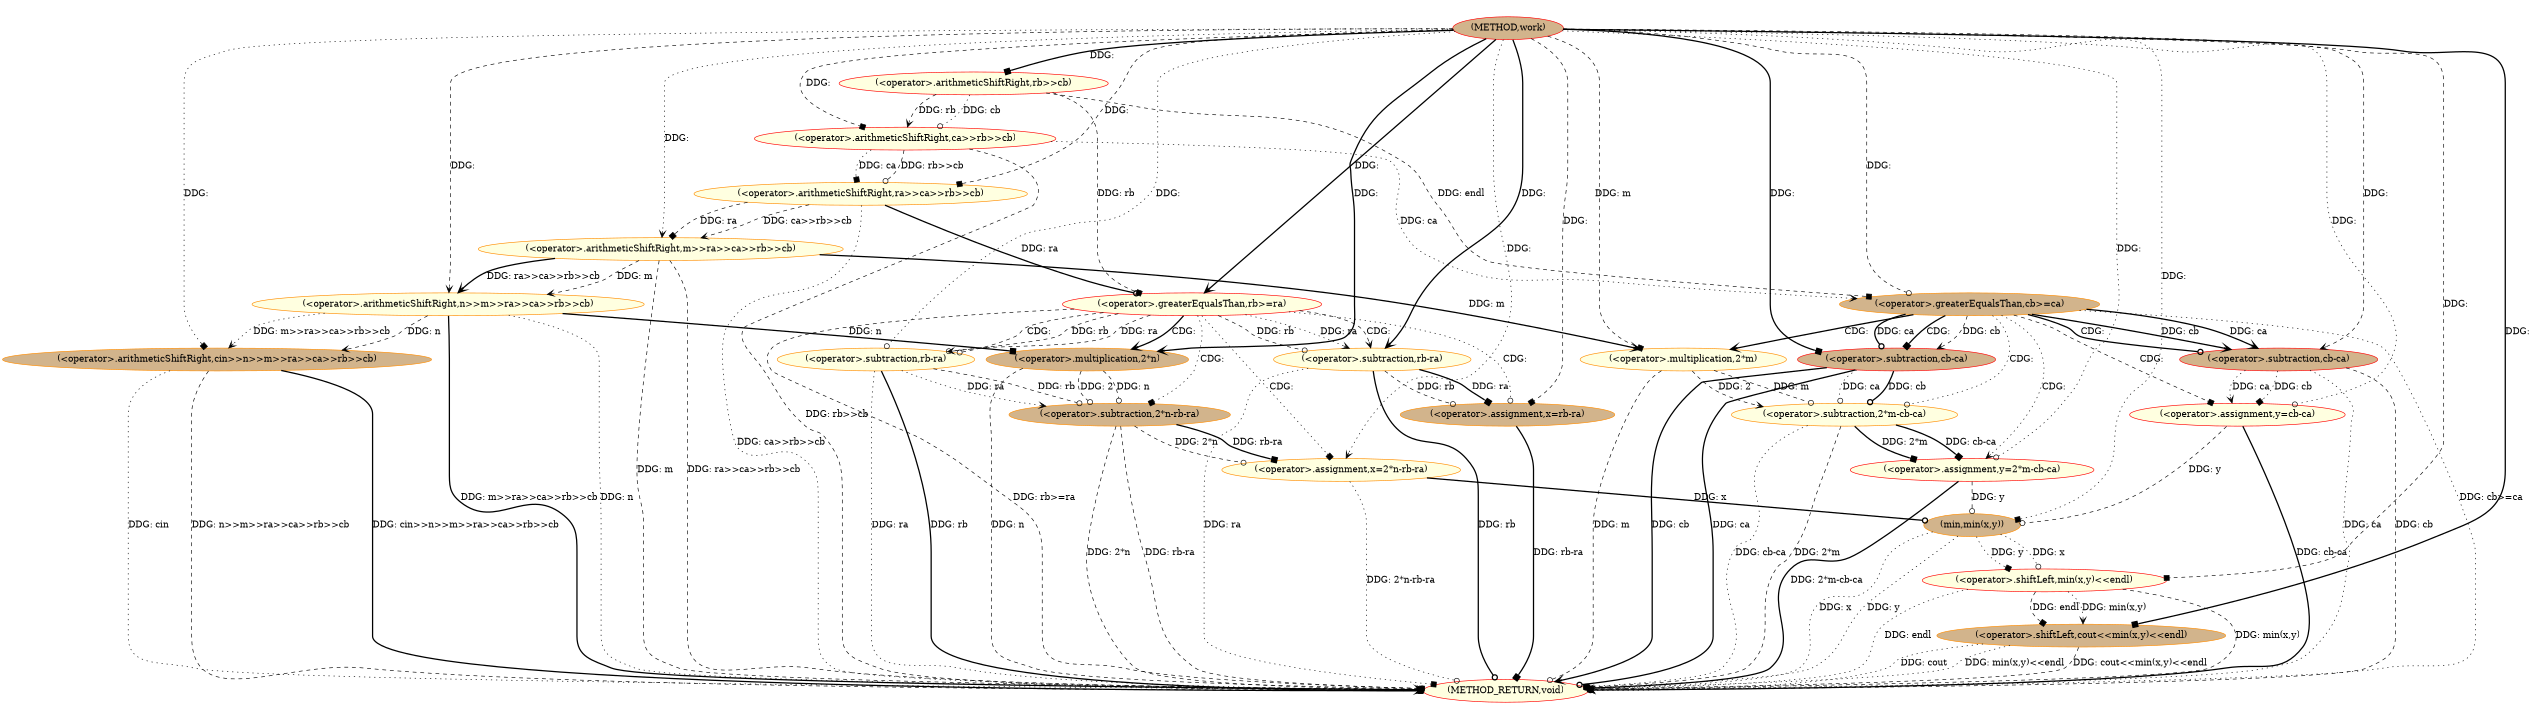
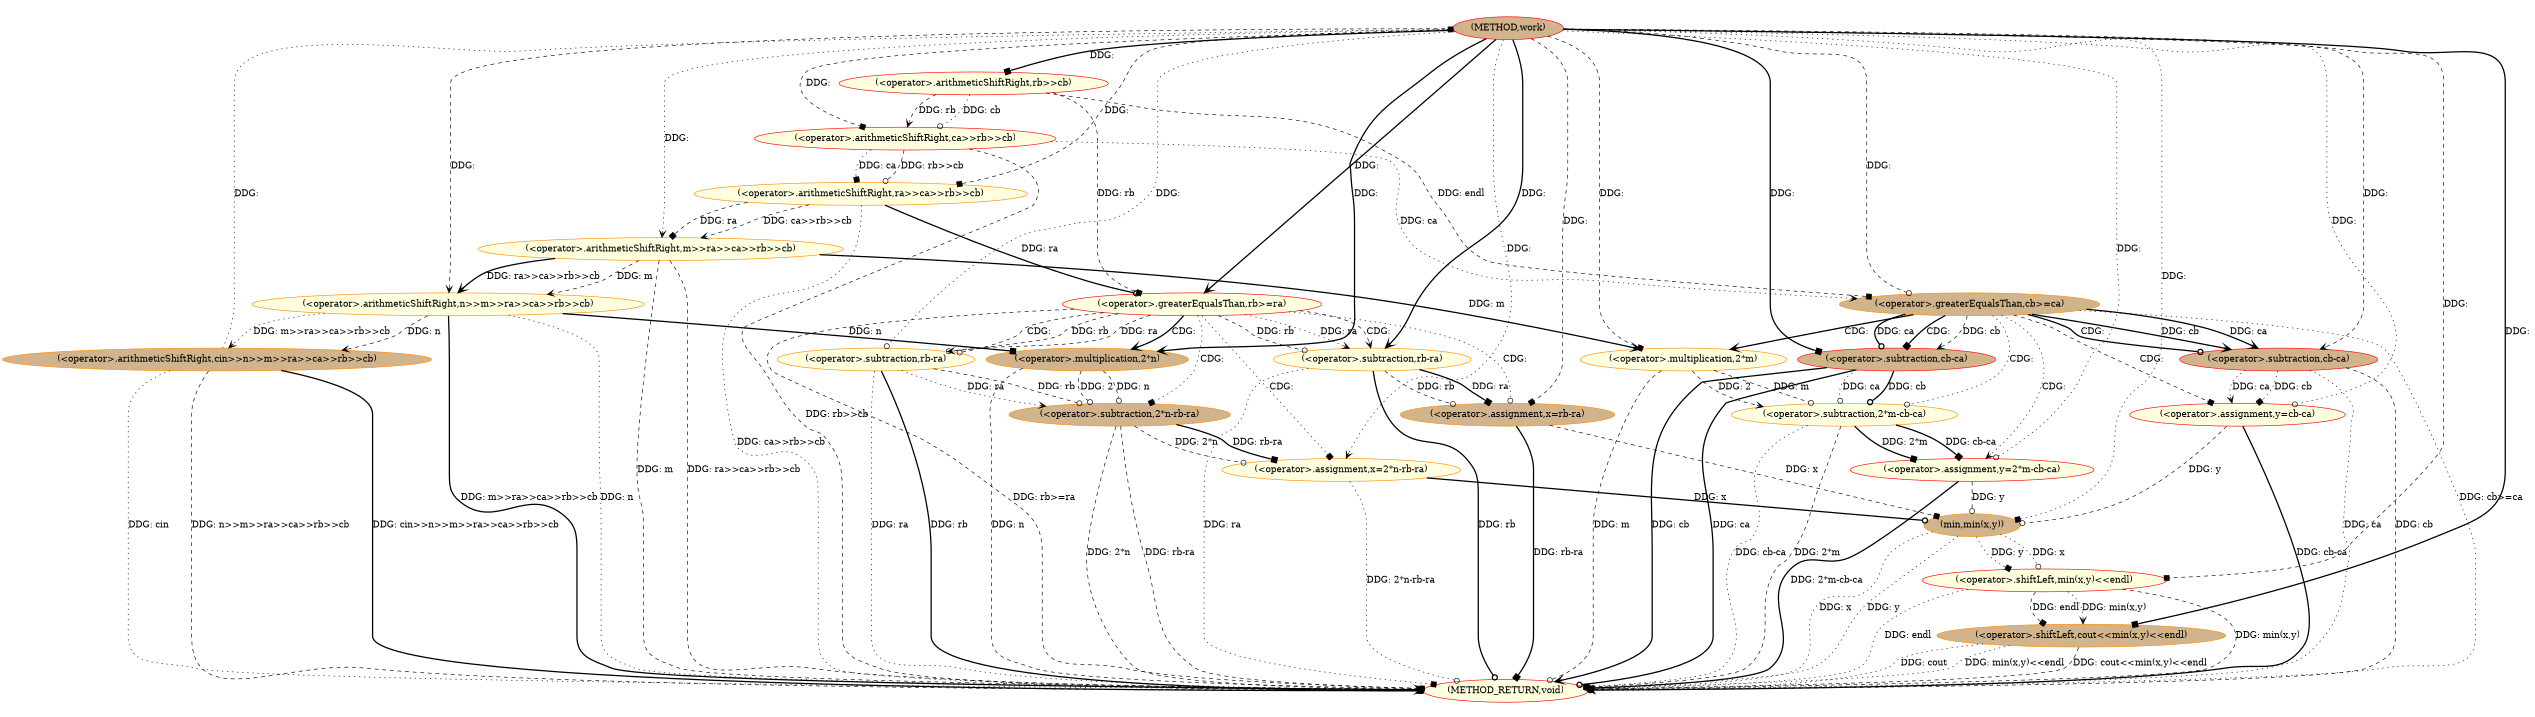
(678, 34) -> (587, 48)
(1613, 194) -> (1613, 194)
none -> (1741, 470)
